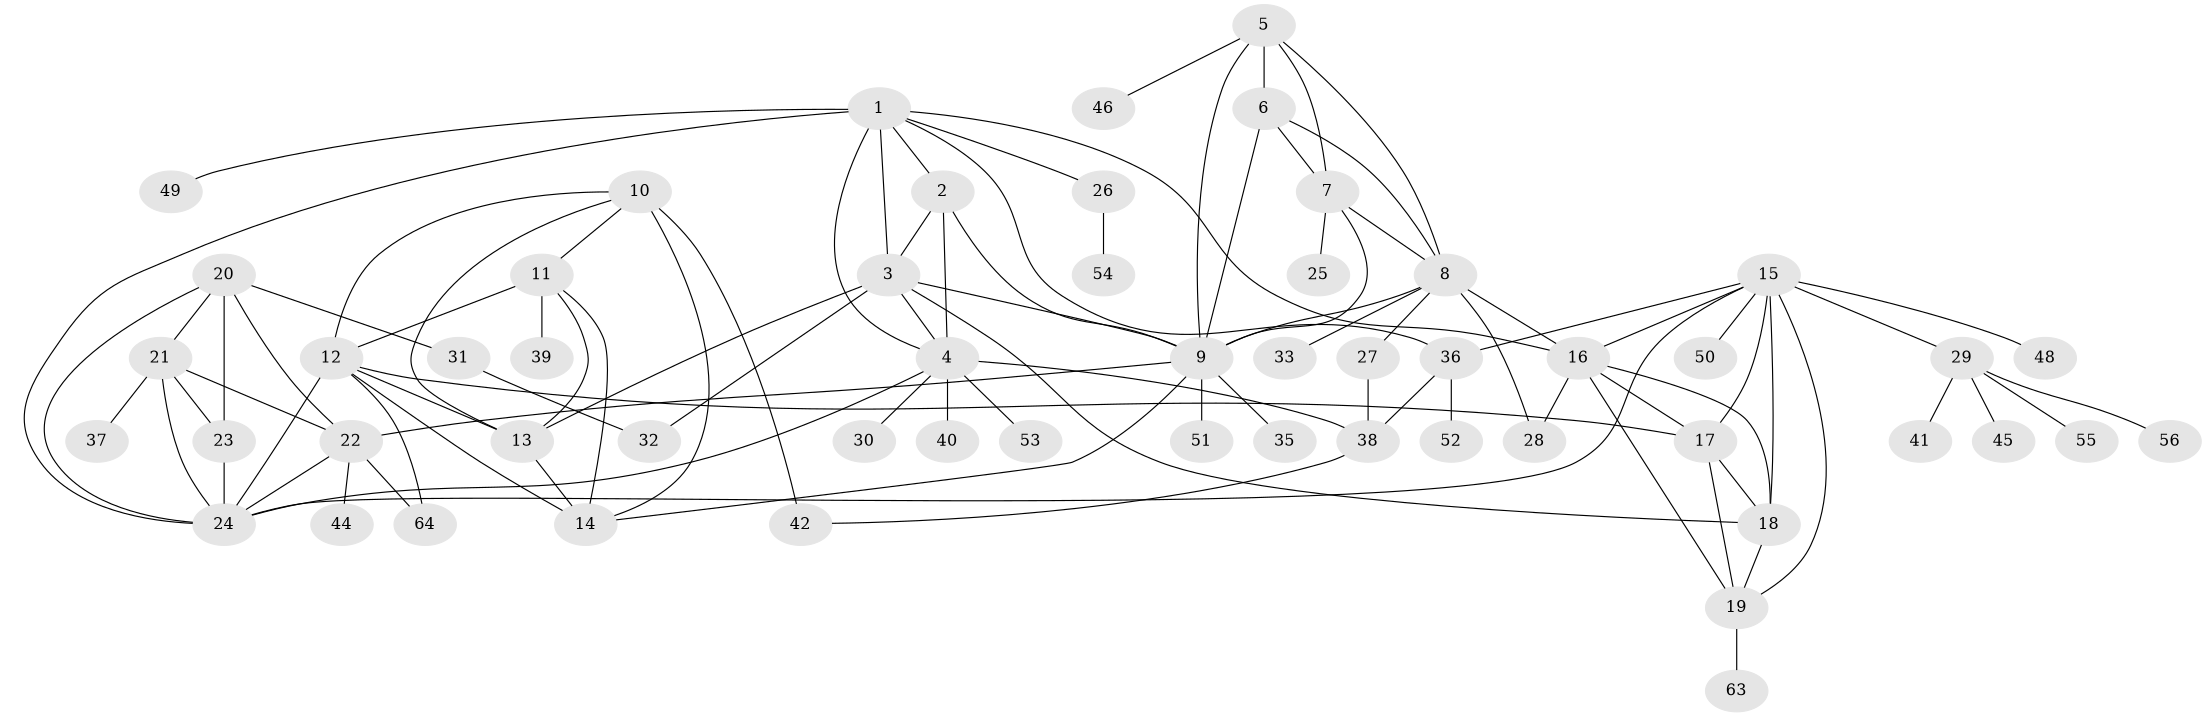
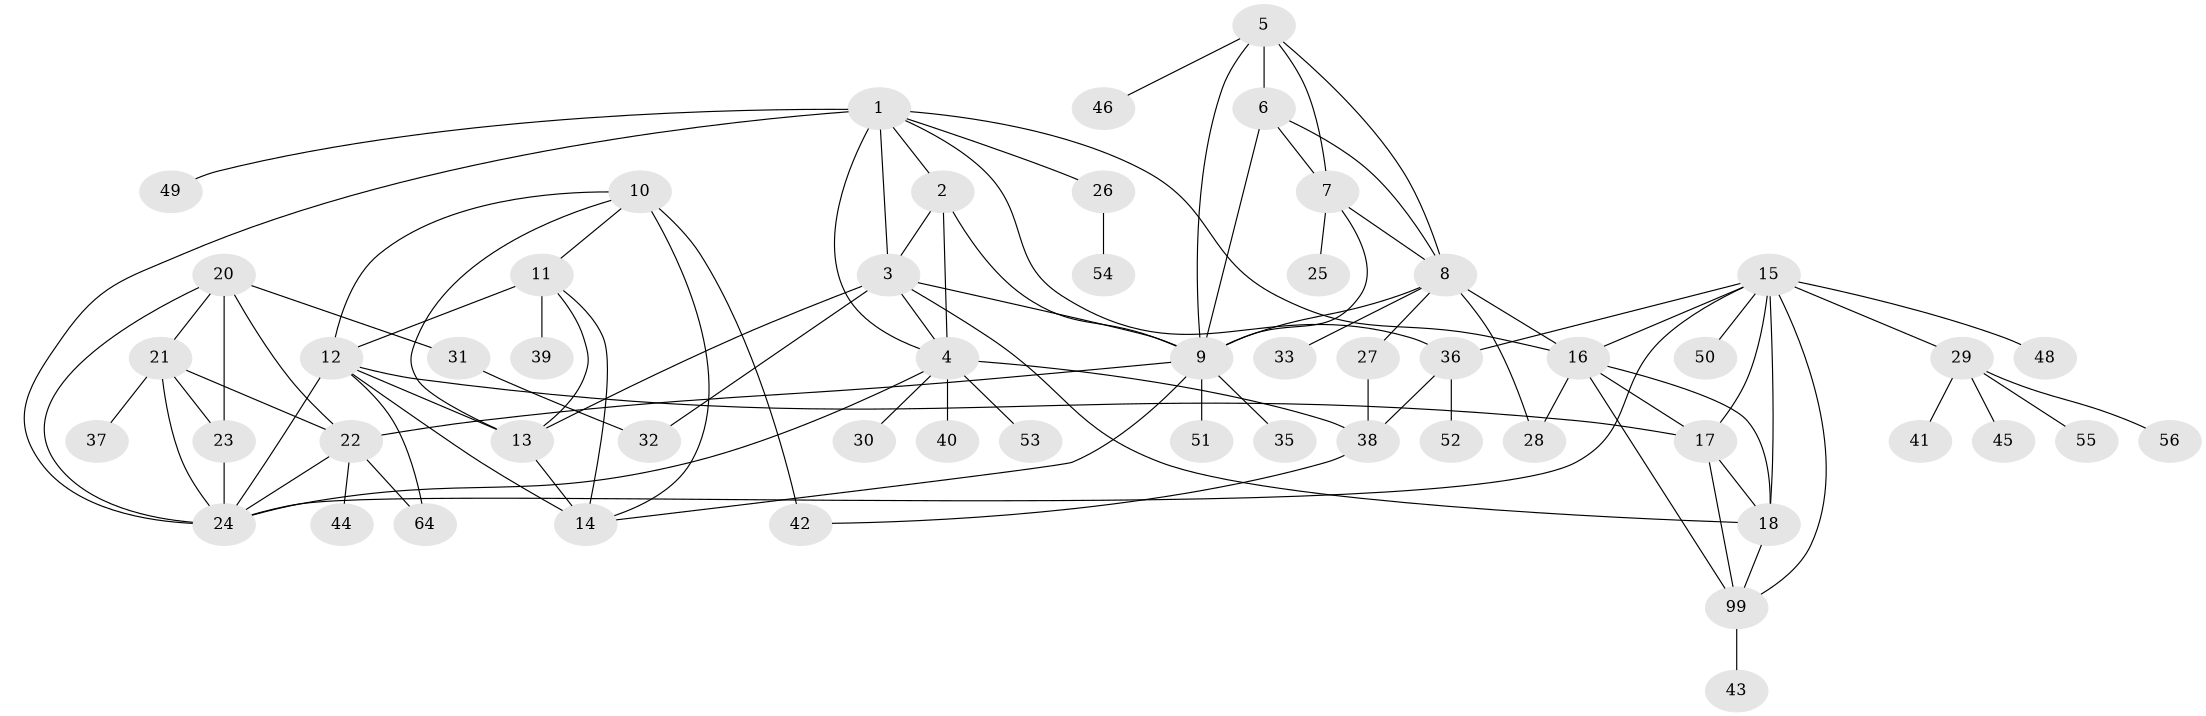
(1737, 608) -> (1737, 608)
(1737, 691) -> (1737, 691)
